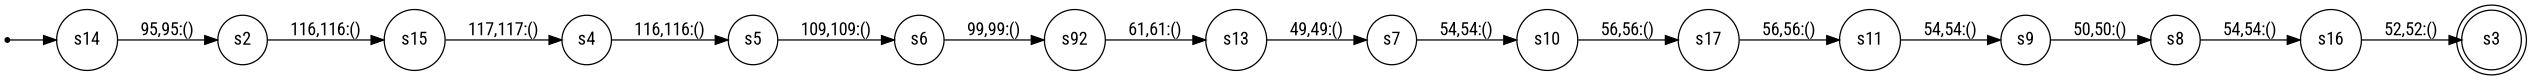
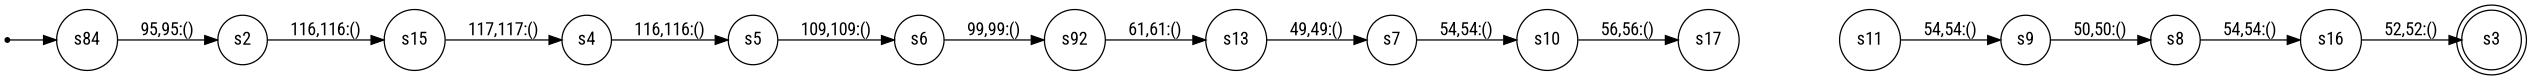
(87, 40) -> (87, 40)
(1783, 40) -> none
